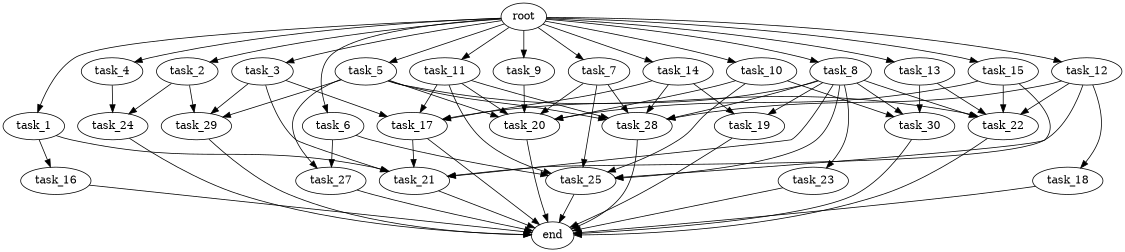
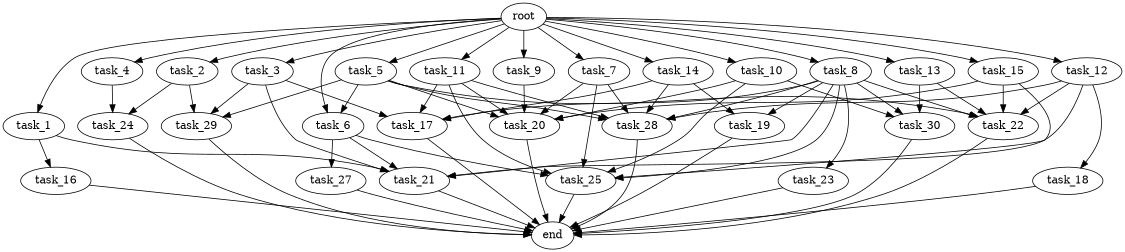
(296, 112) -> (351, 96)
(413, 145) -> (370, 151)
